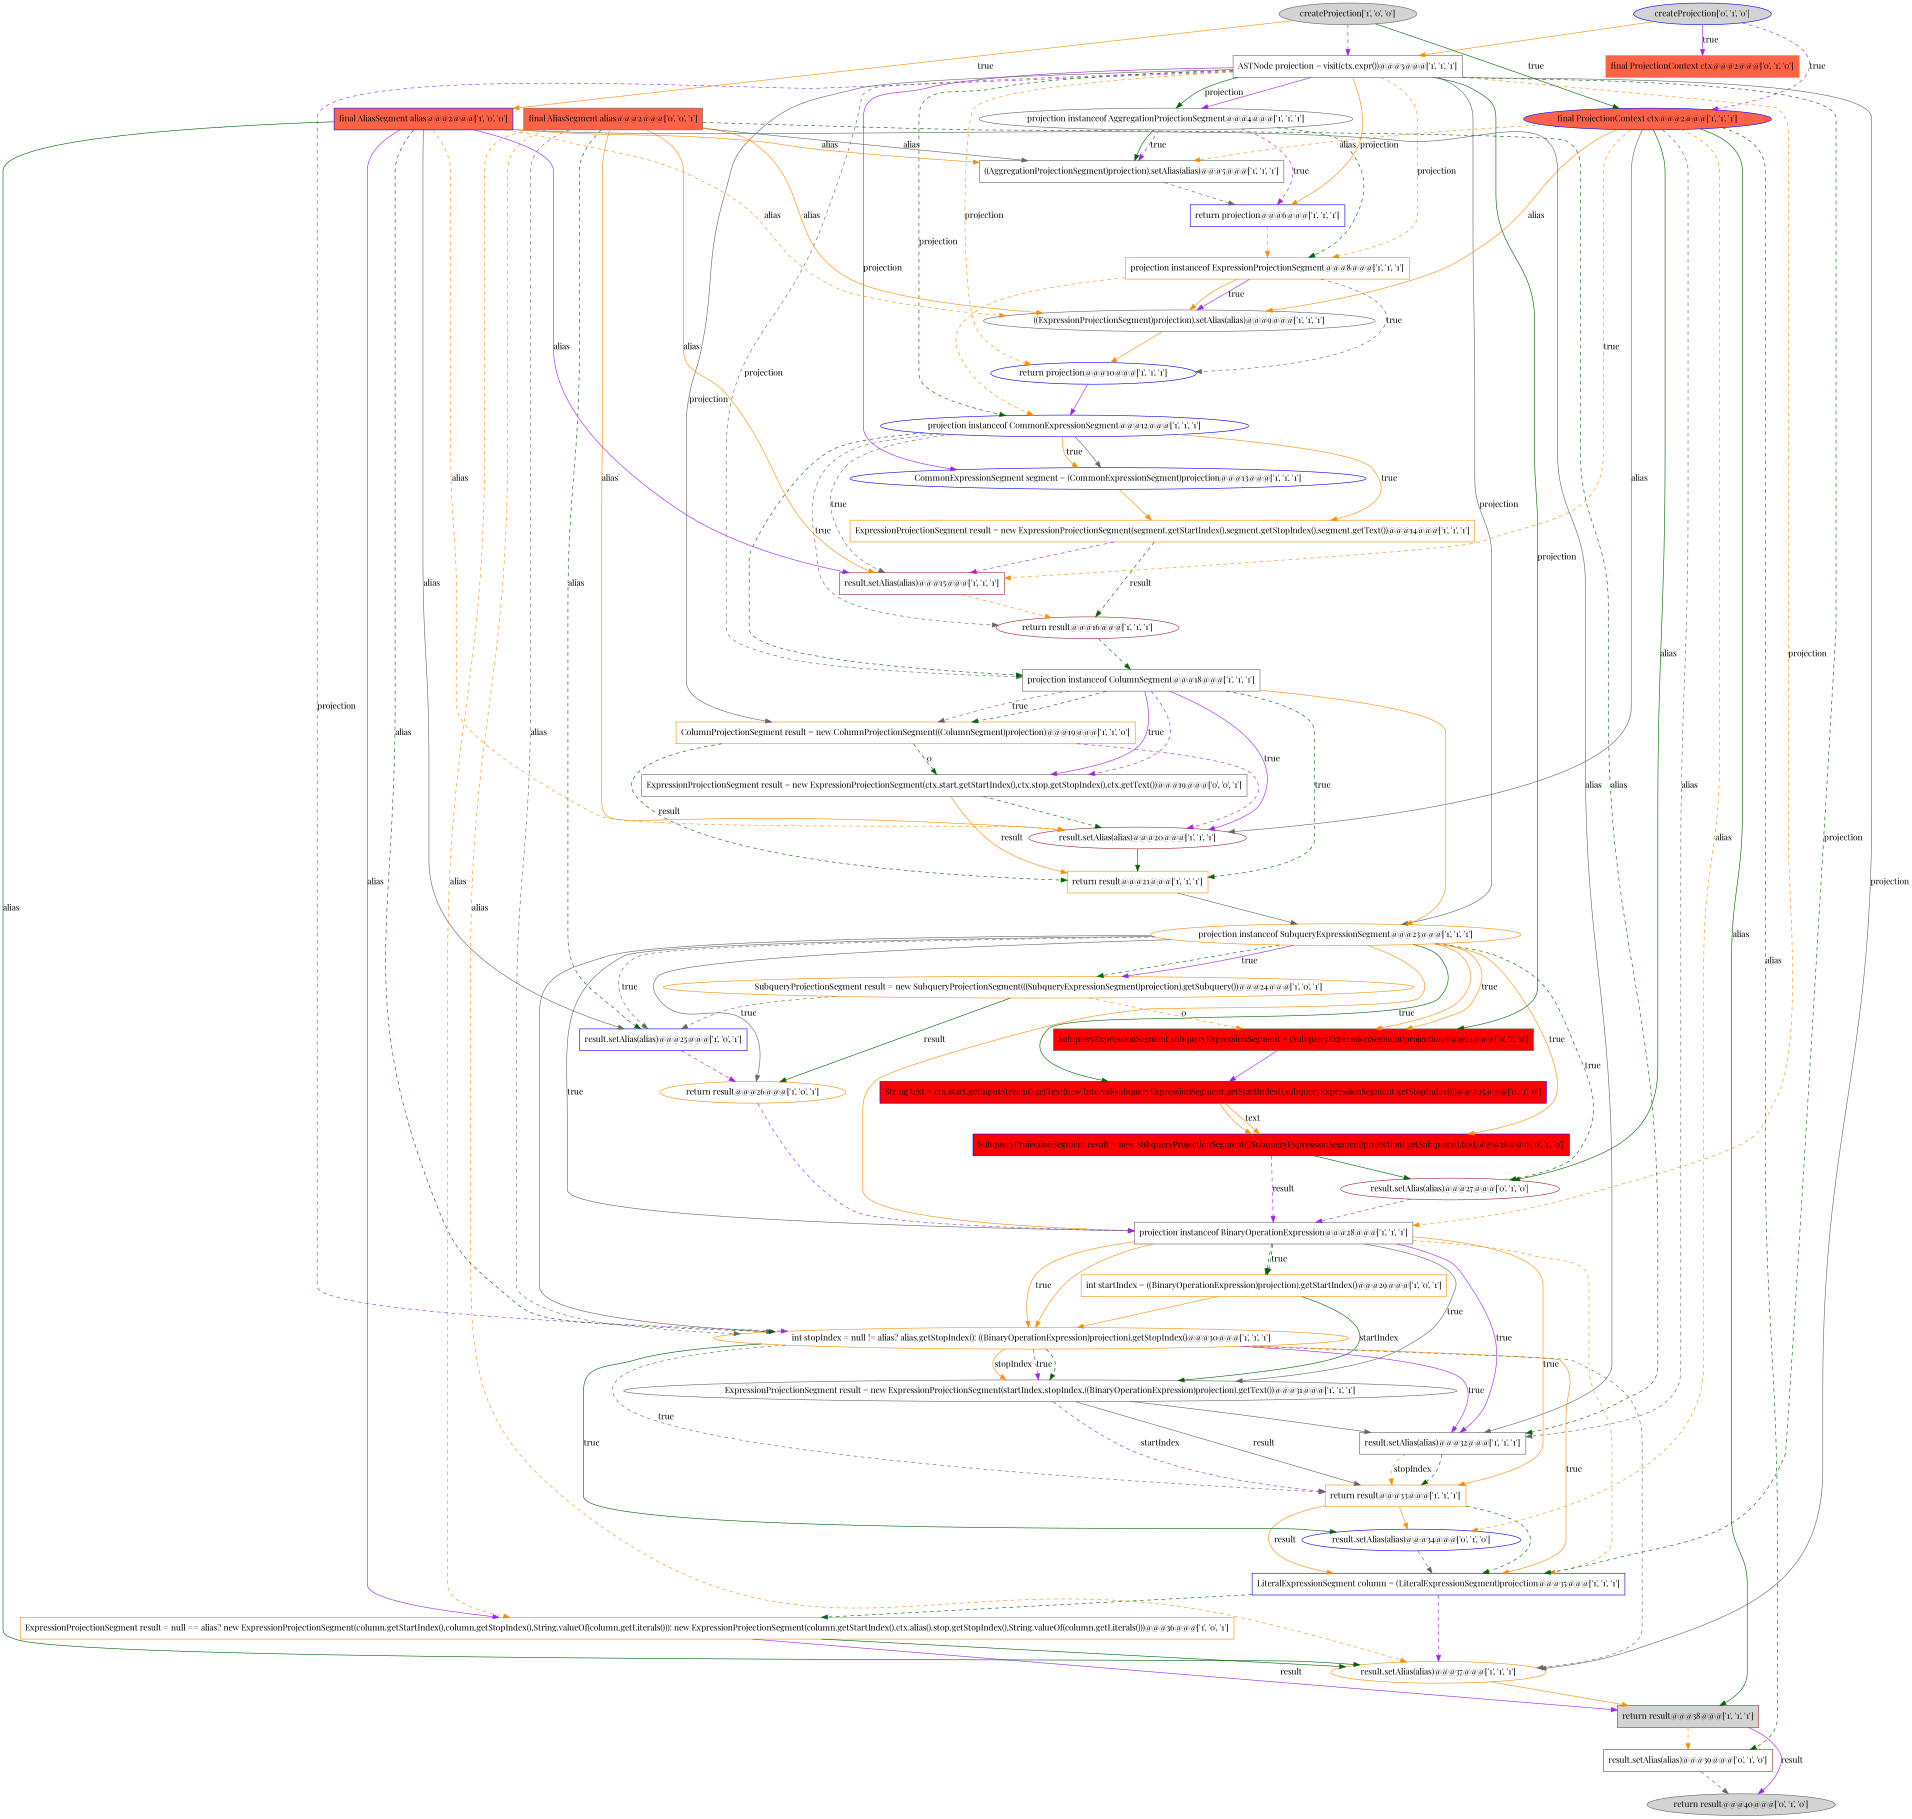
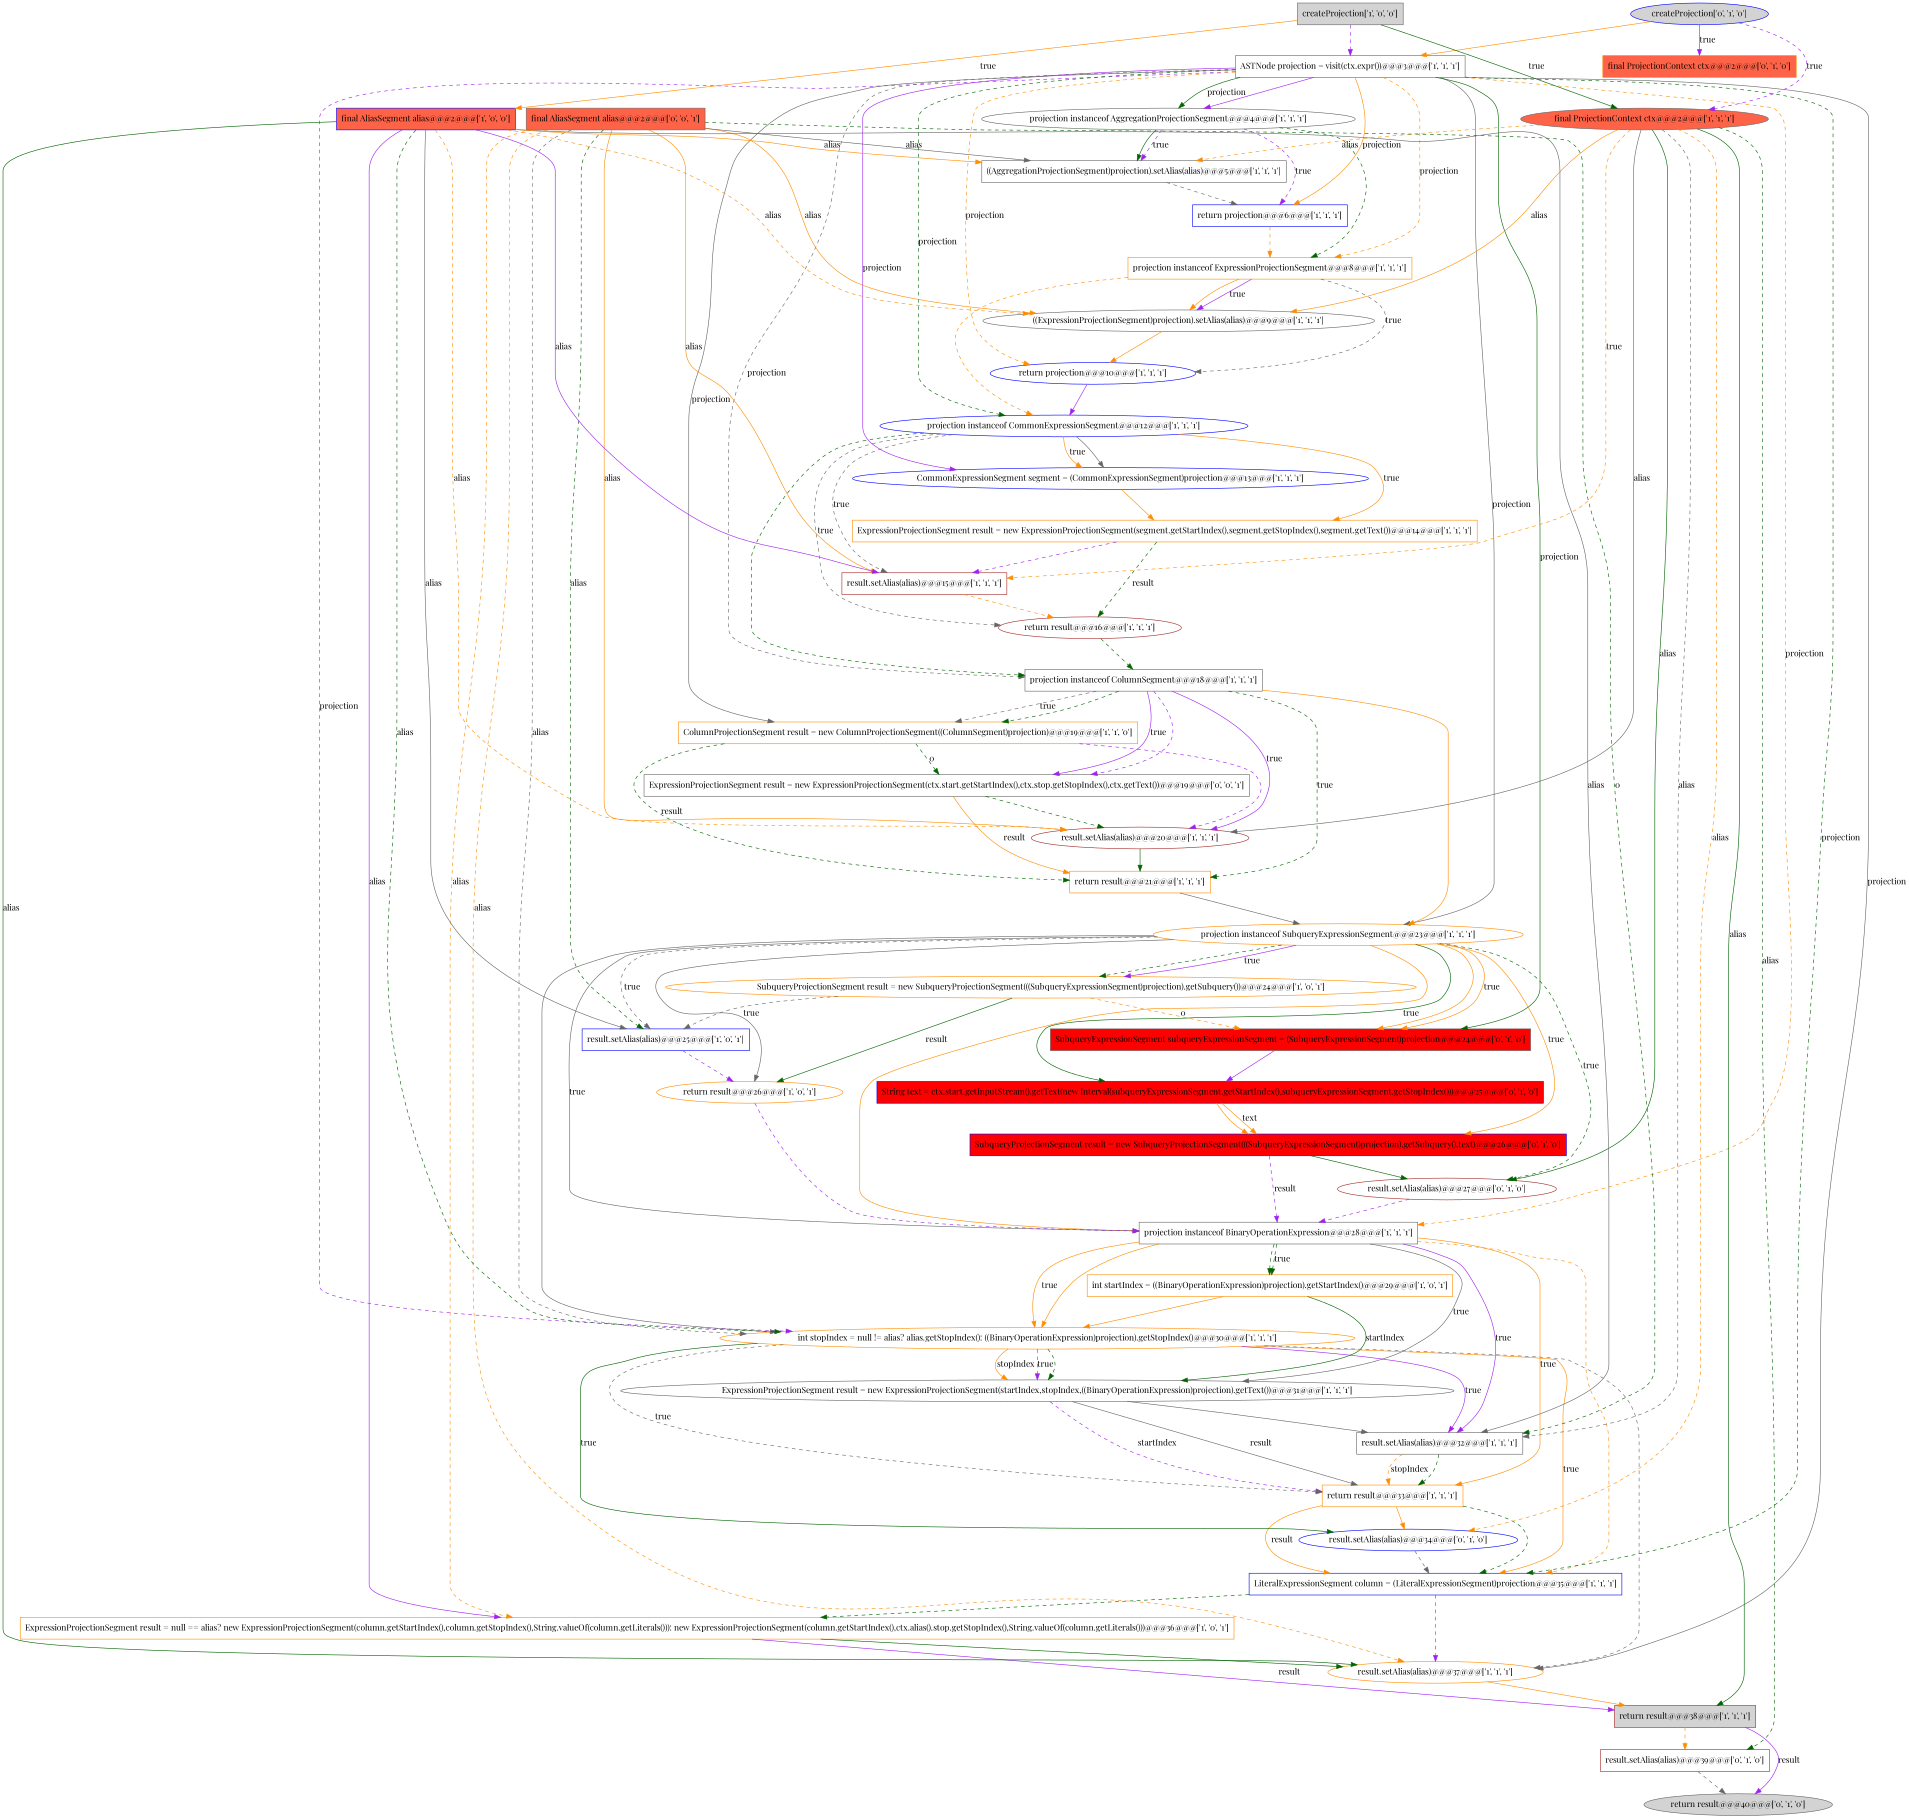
(1348, 14) -> (1350, 14)
(1648, 119) -> (1645, 119)
(1619, 785) -> (1618, 785)
